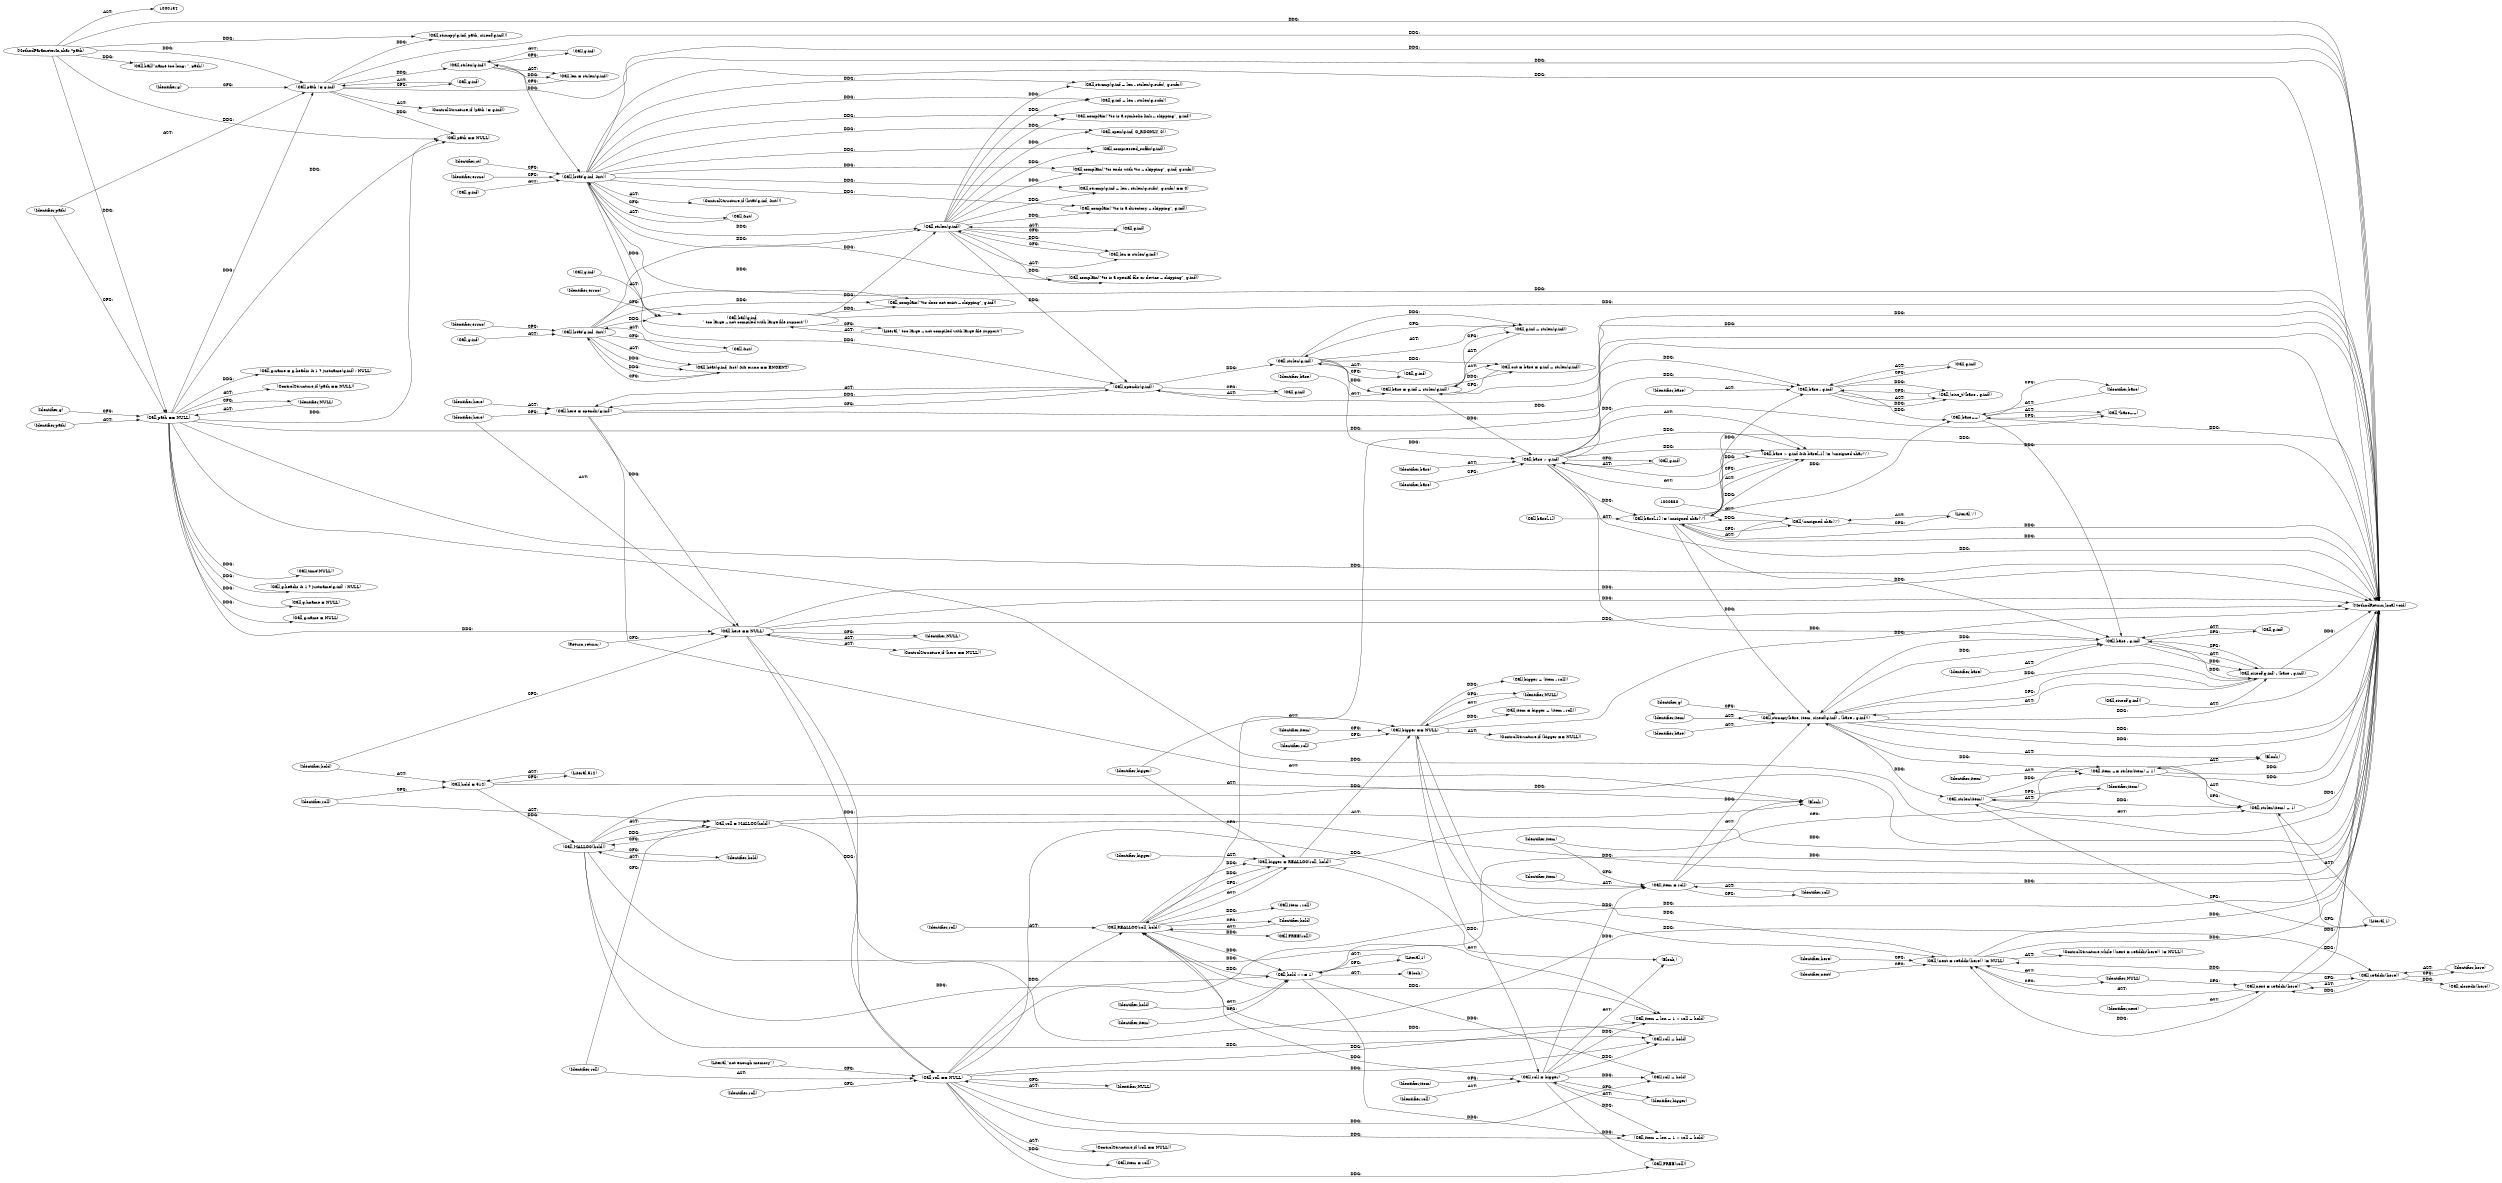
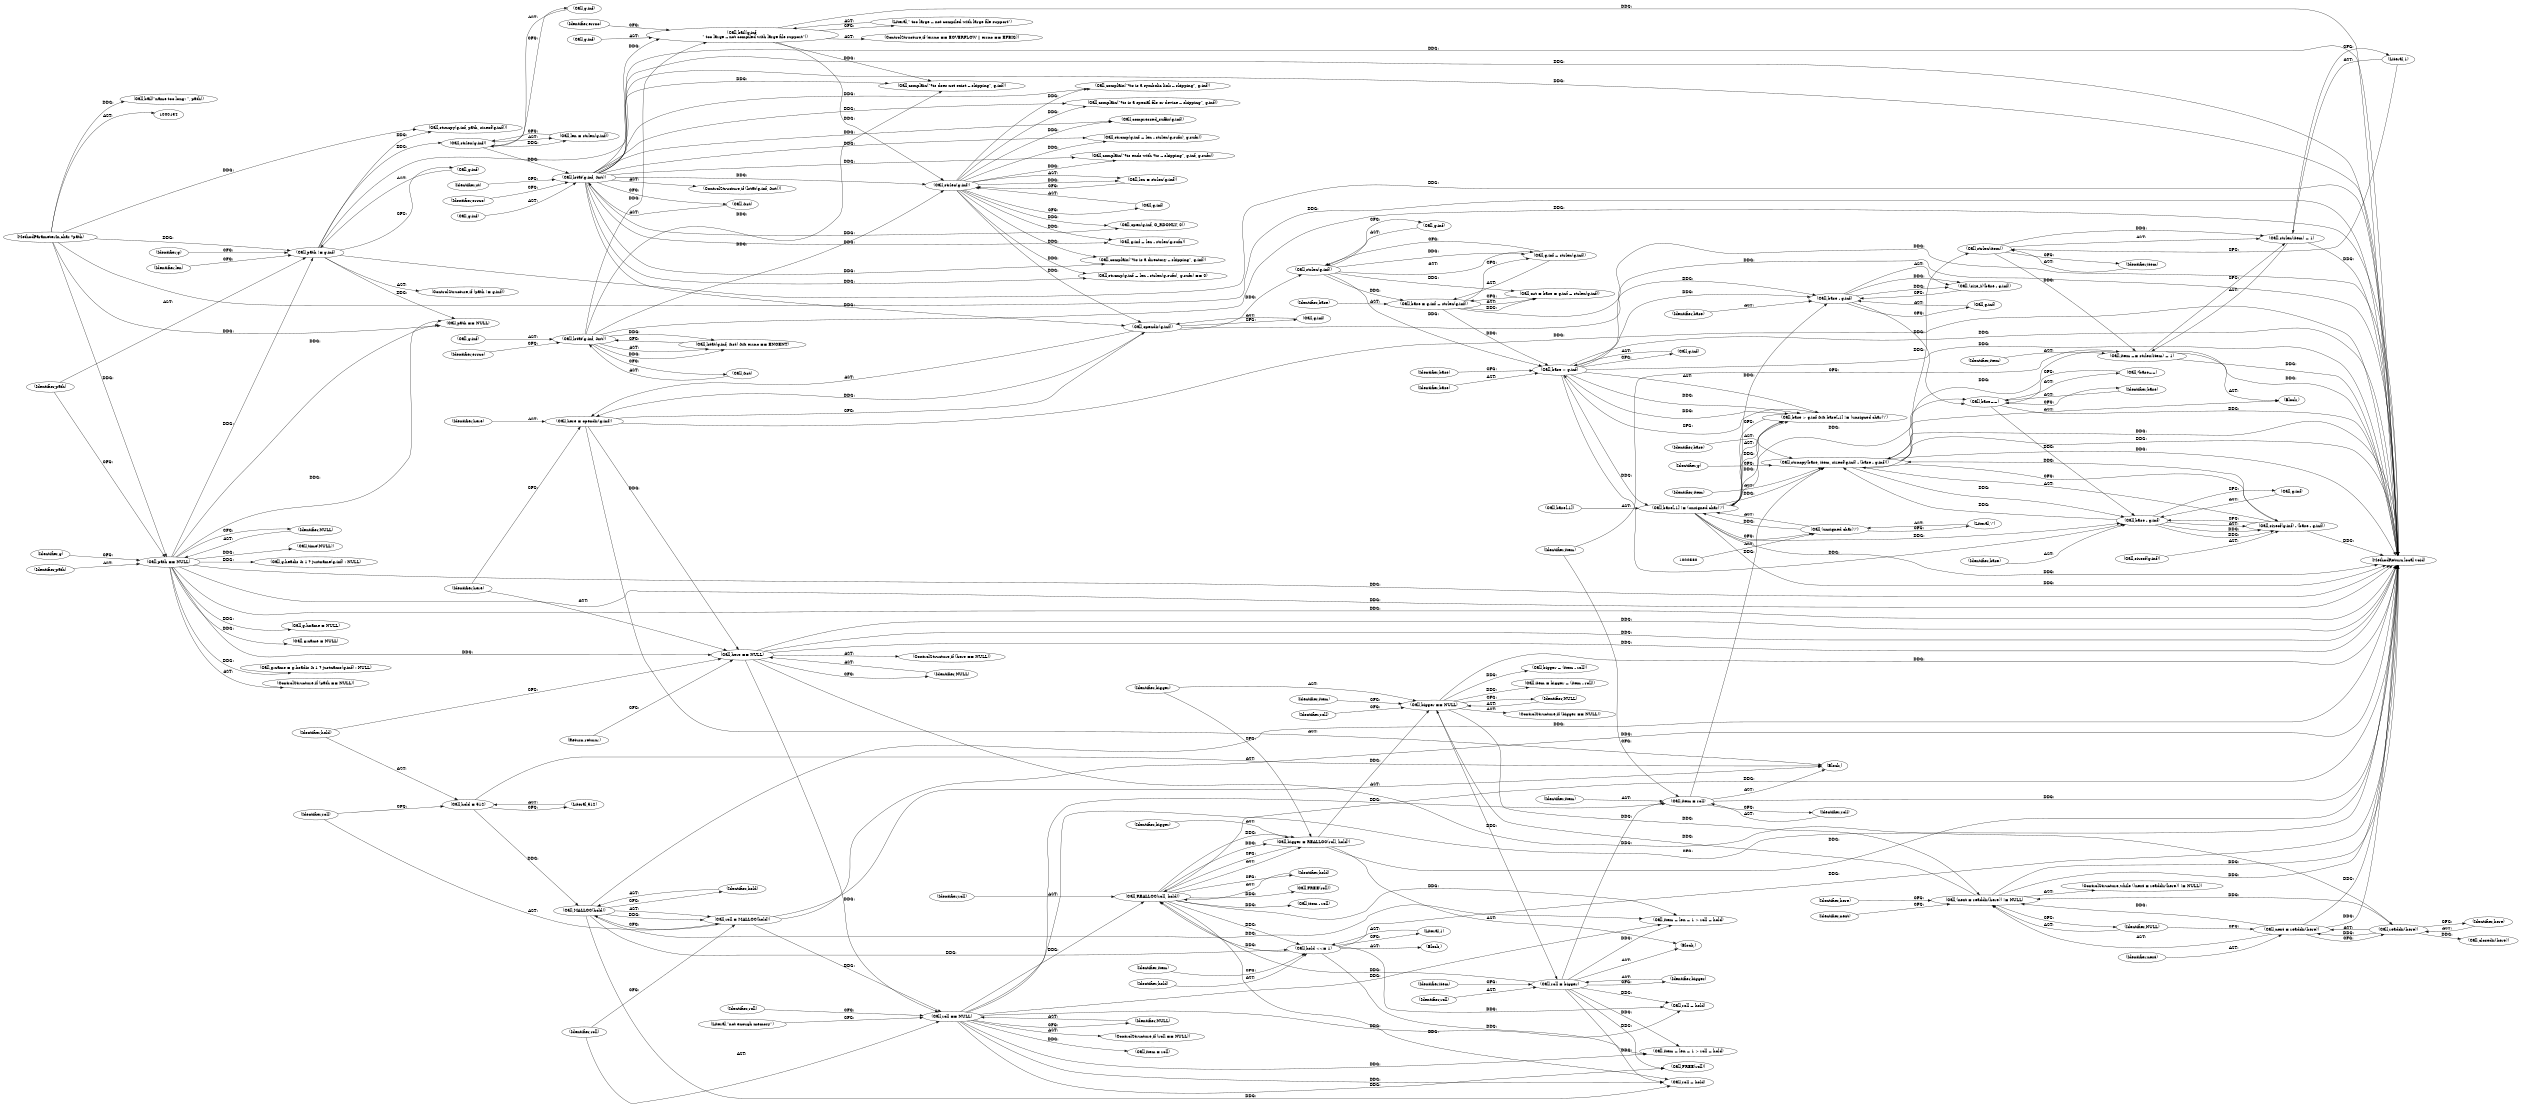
none -> (952, 38)
none -> (169, 268)
(1433, 438) -> (1841, 781)
(1669, 481) -> (1688, 426)
(1669, 904) -> (1688, 851)
